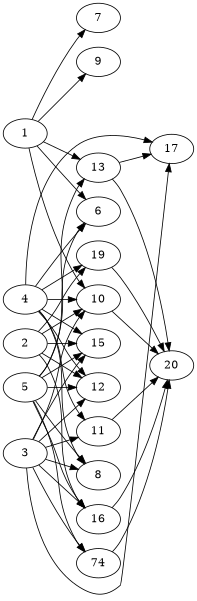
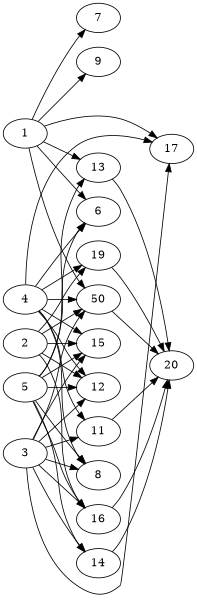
(131, 159) -> (99, 116)
(98, 300) -> (98, 300)
(98, 563) -> (98, 563)
